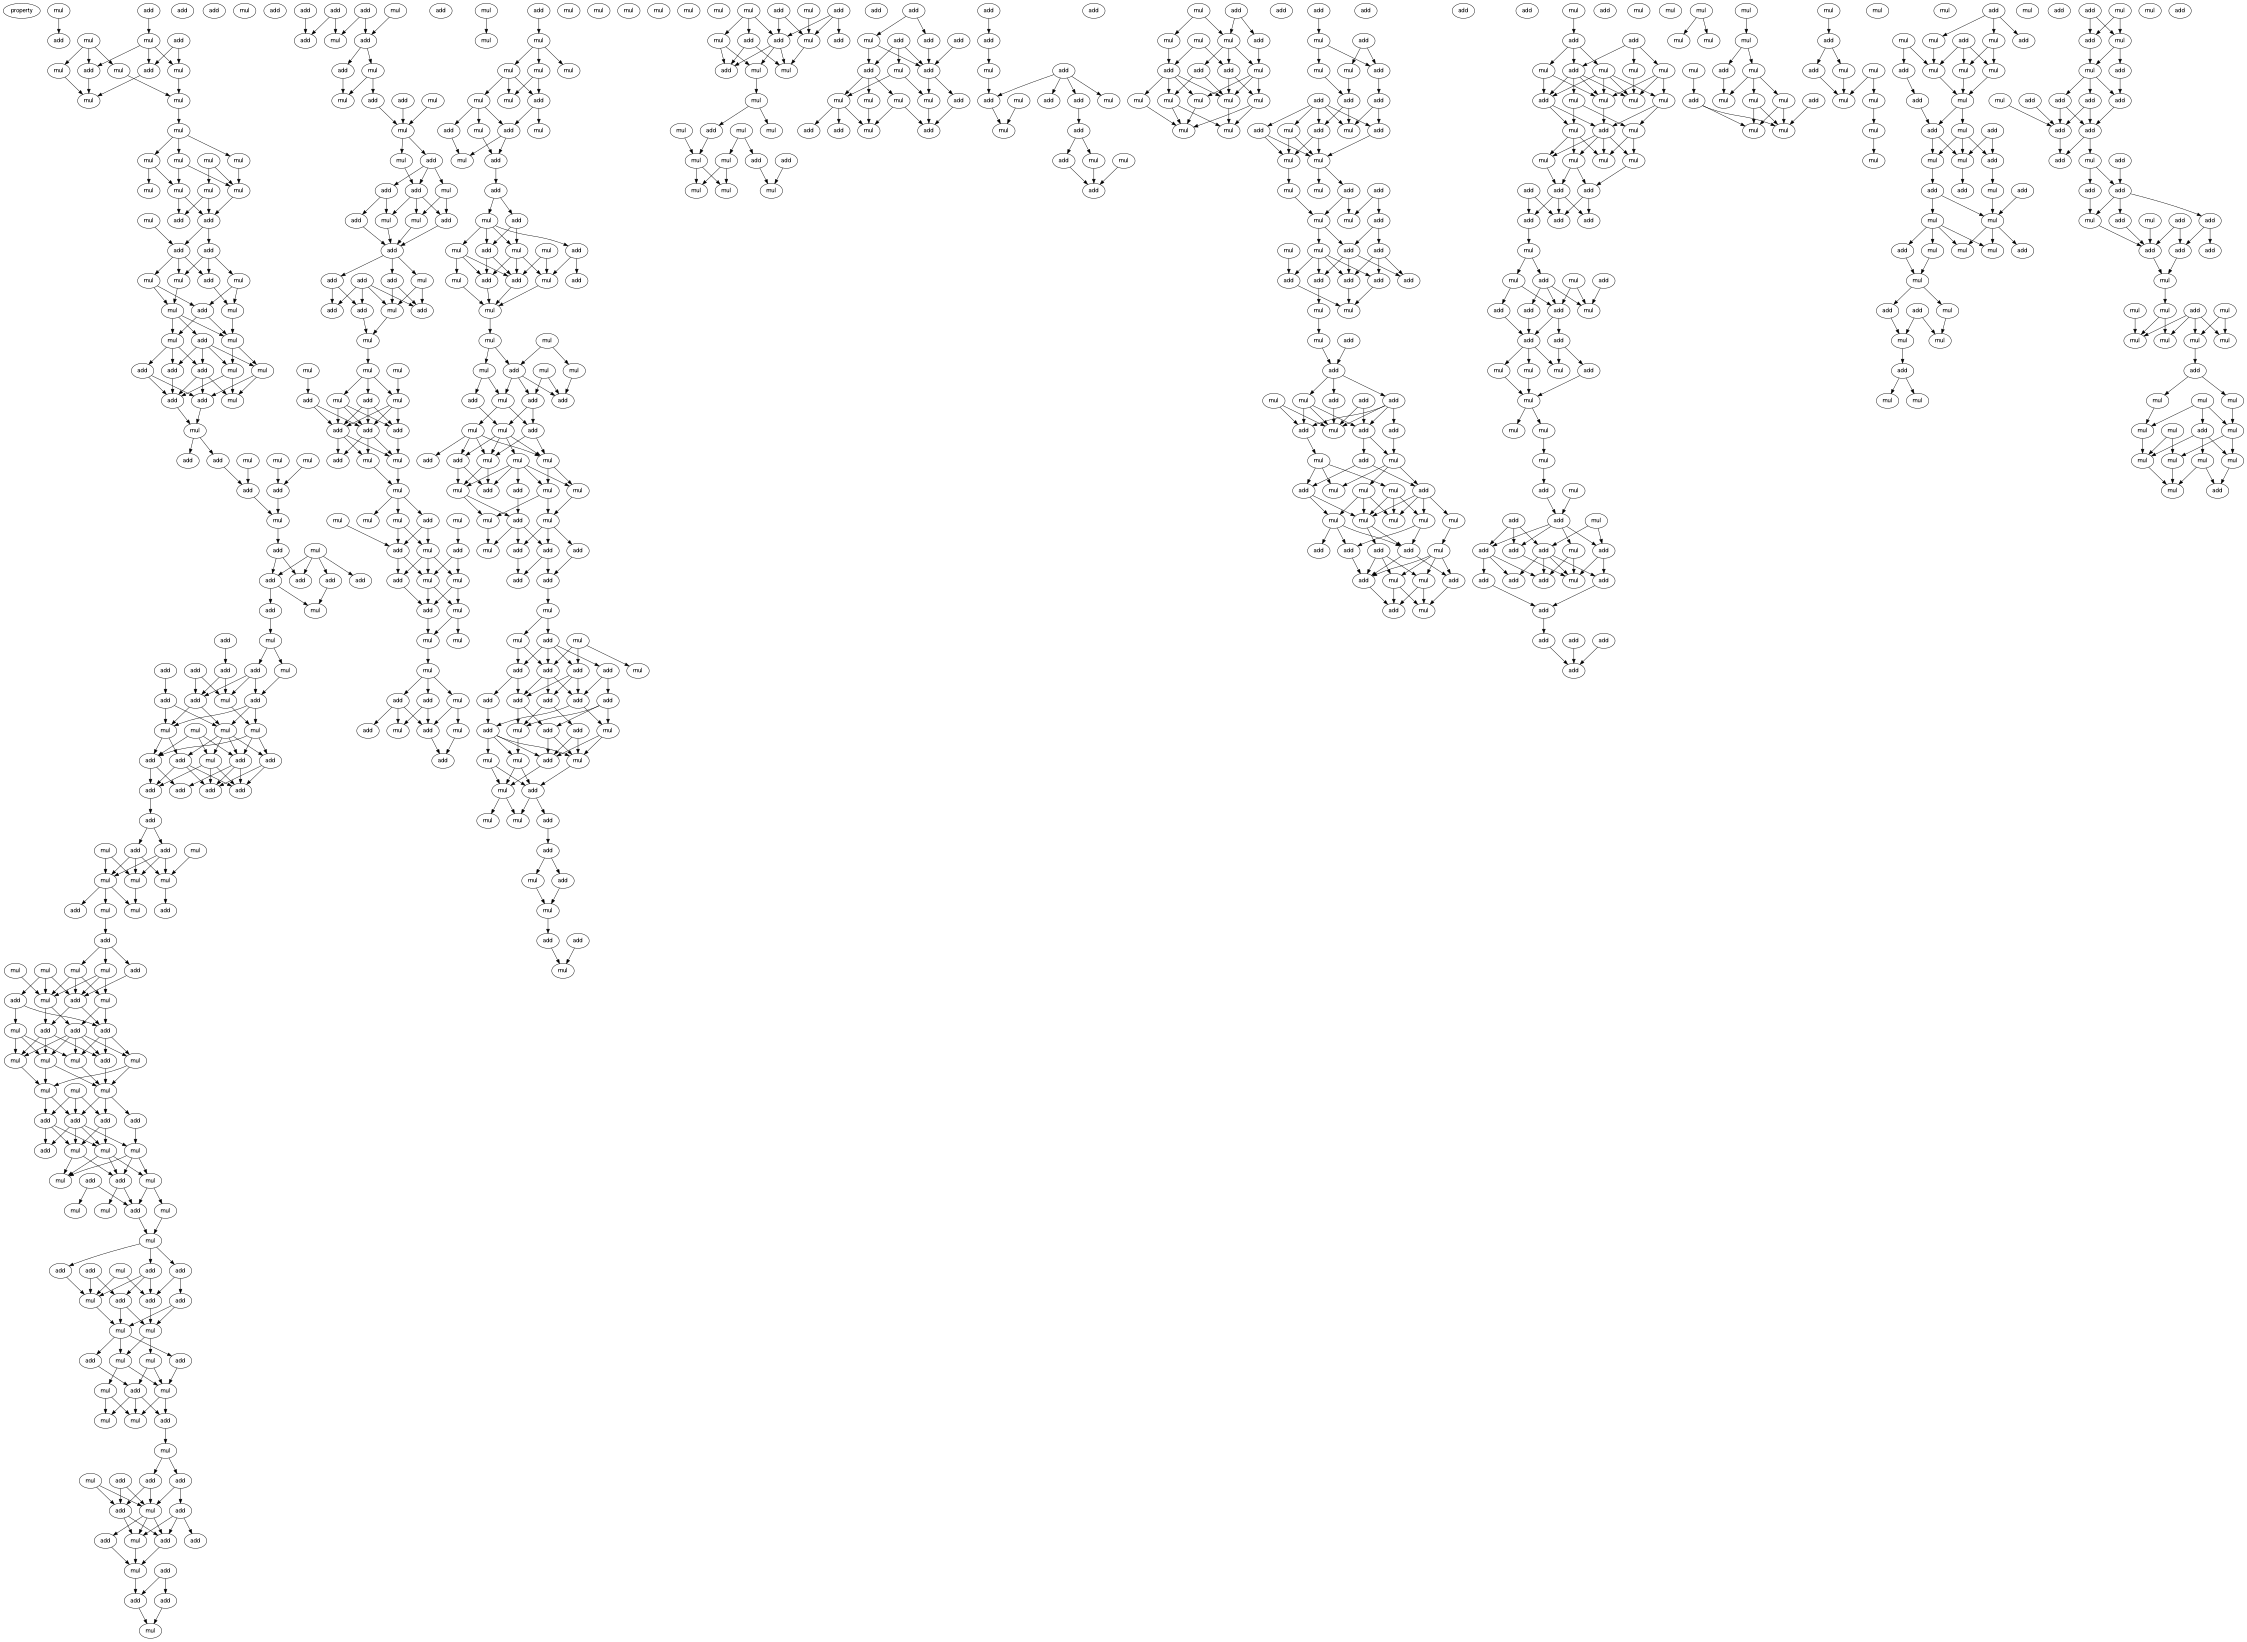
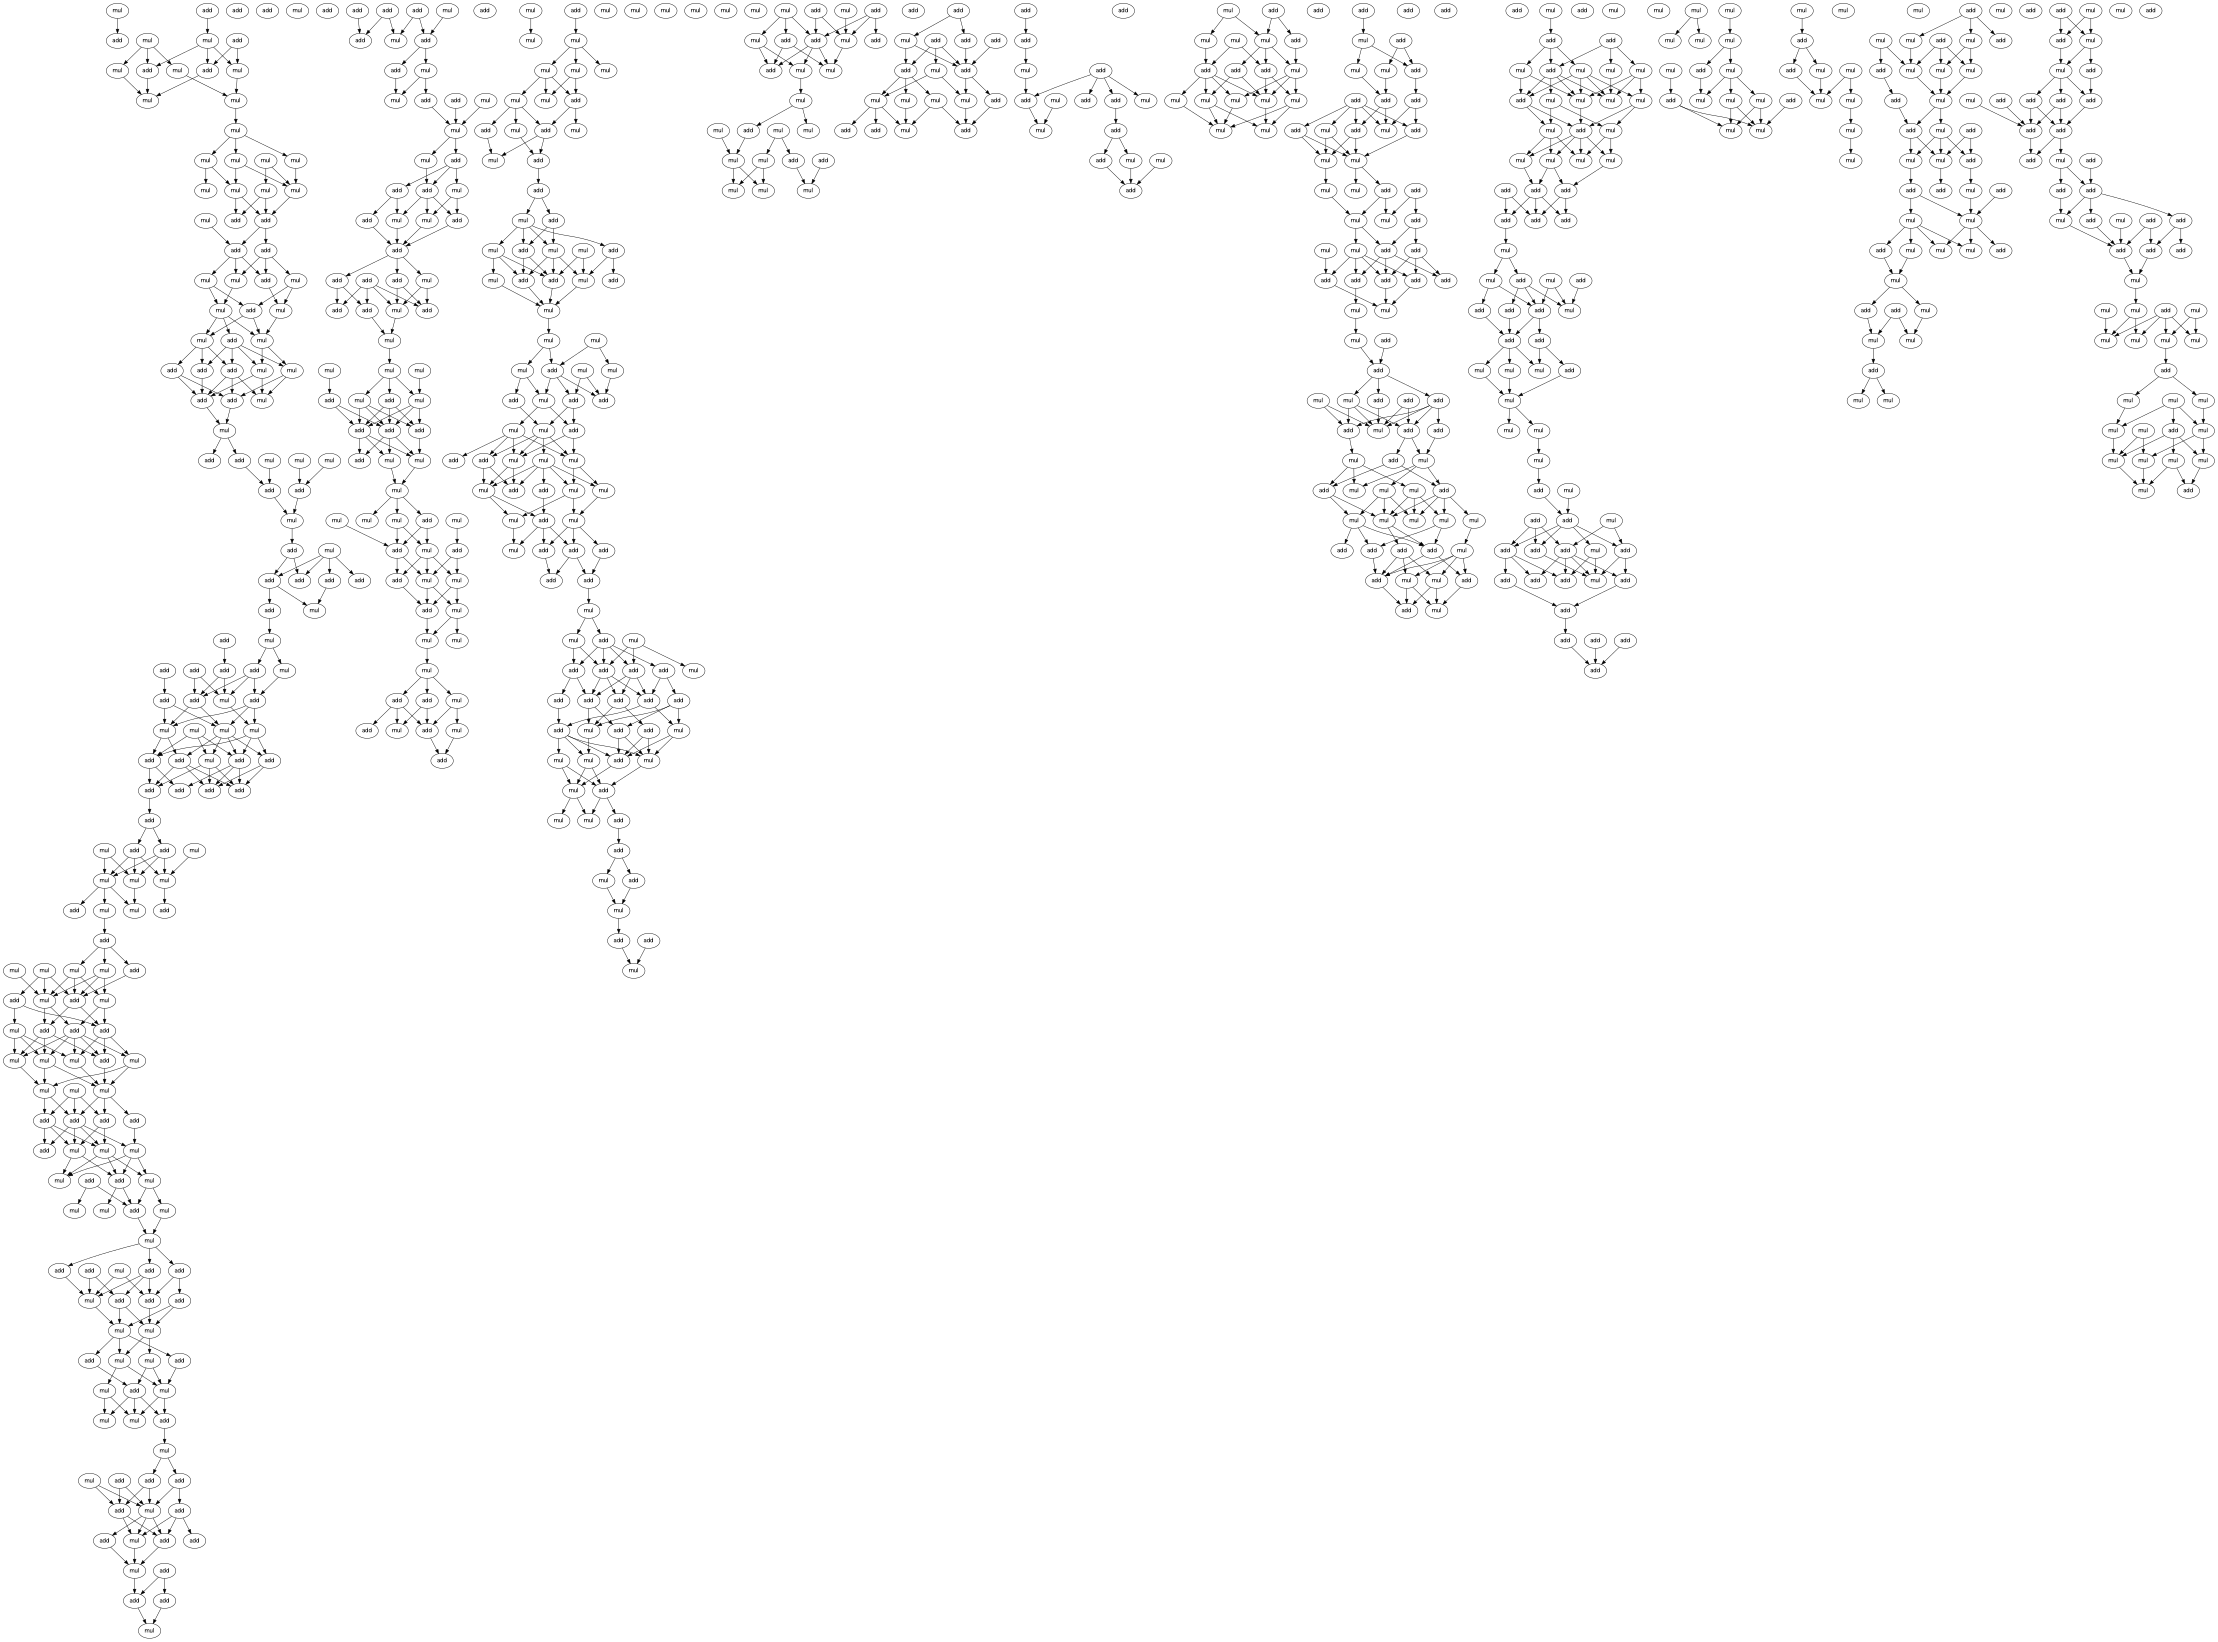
(22, 11) -> none
